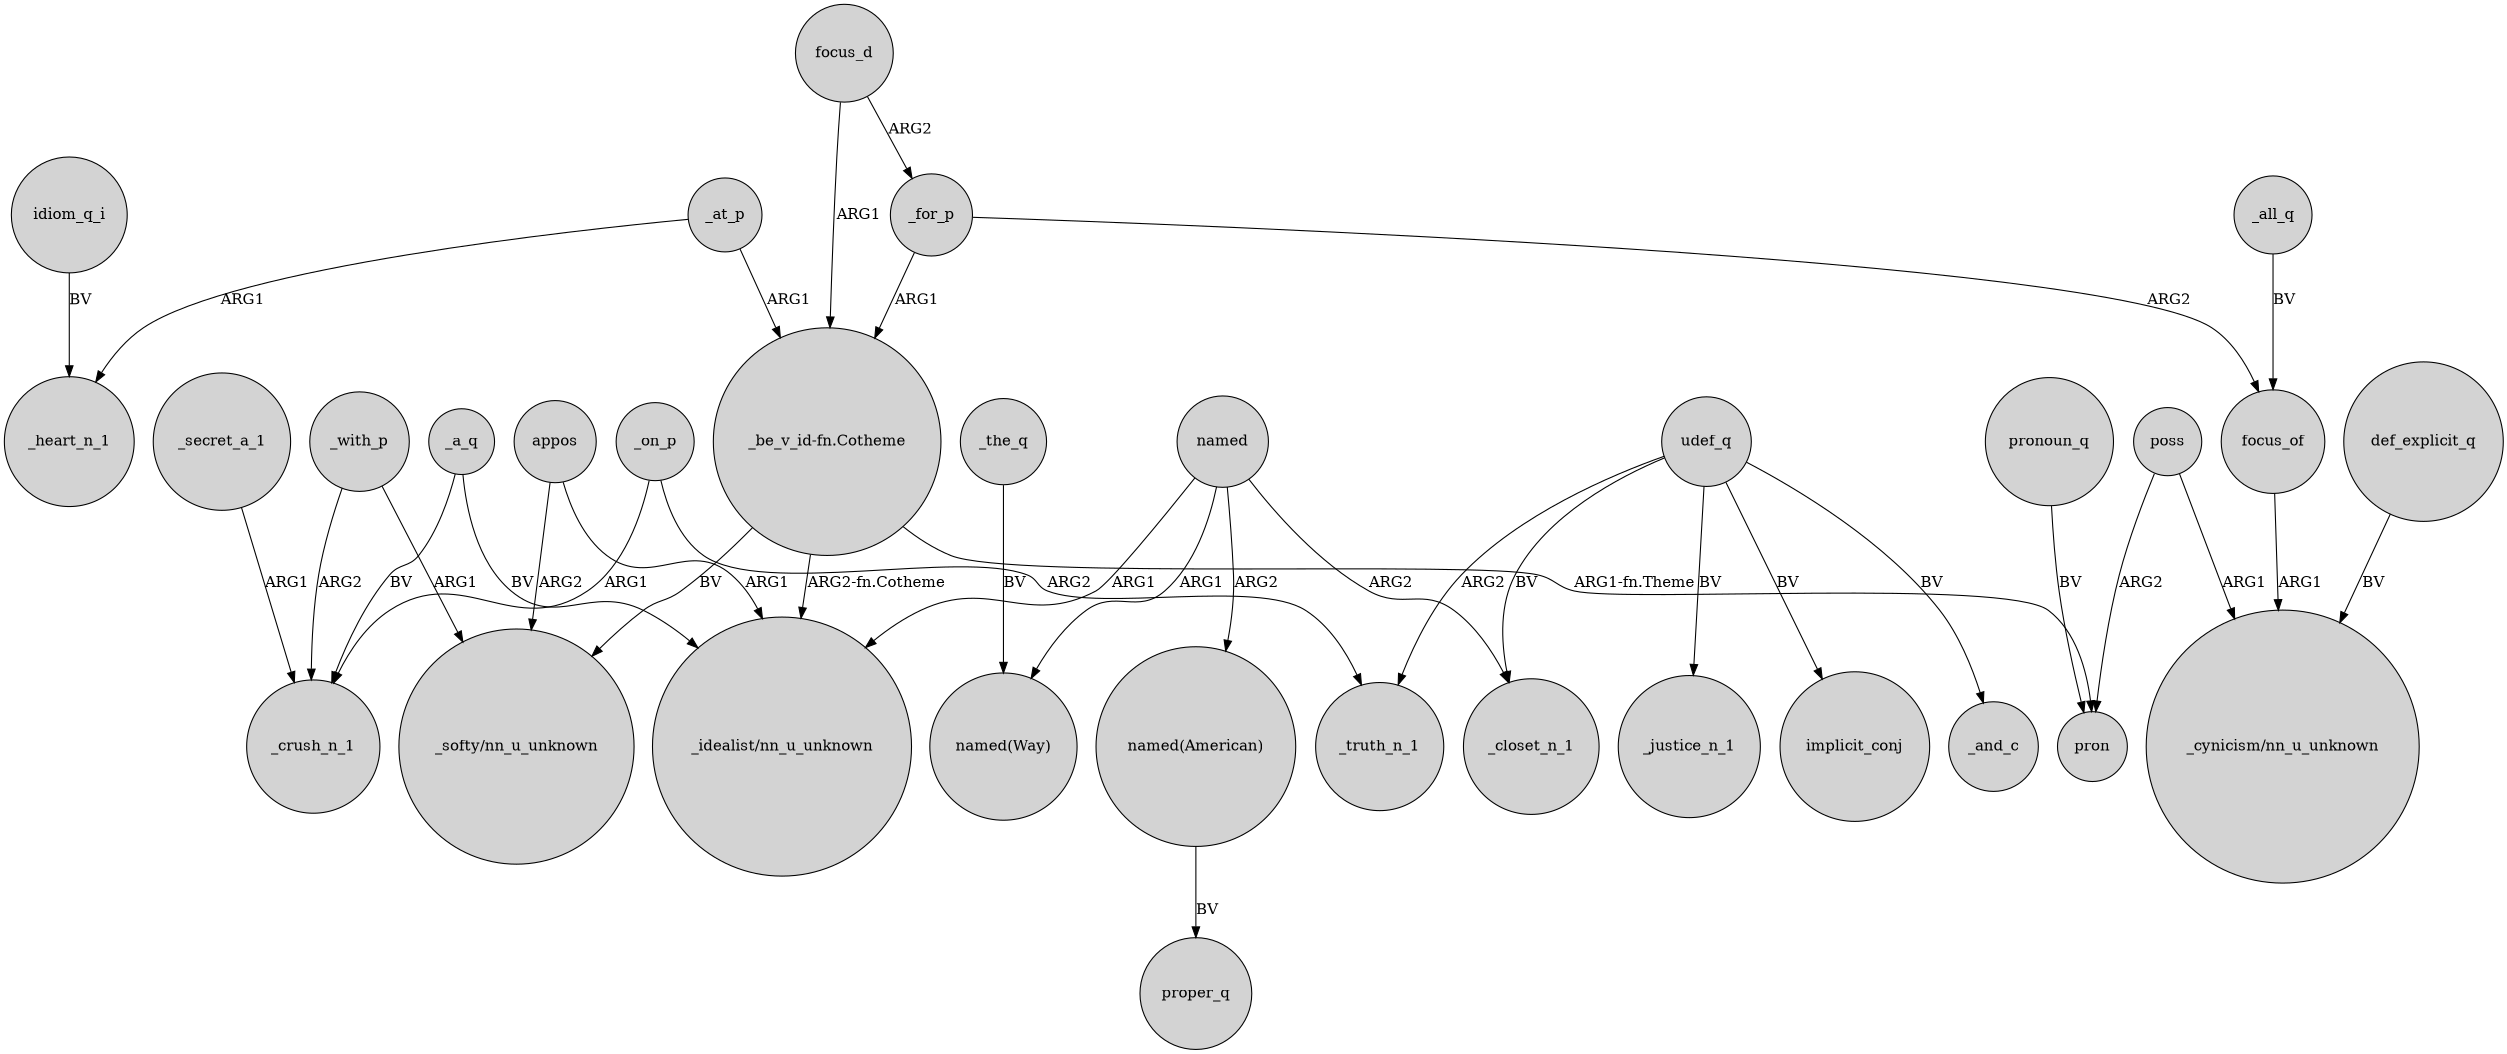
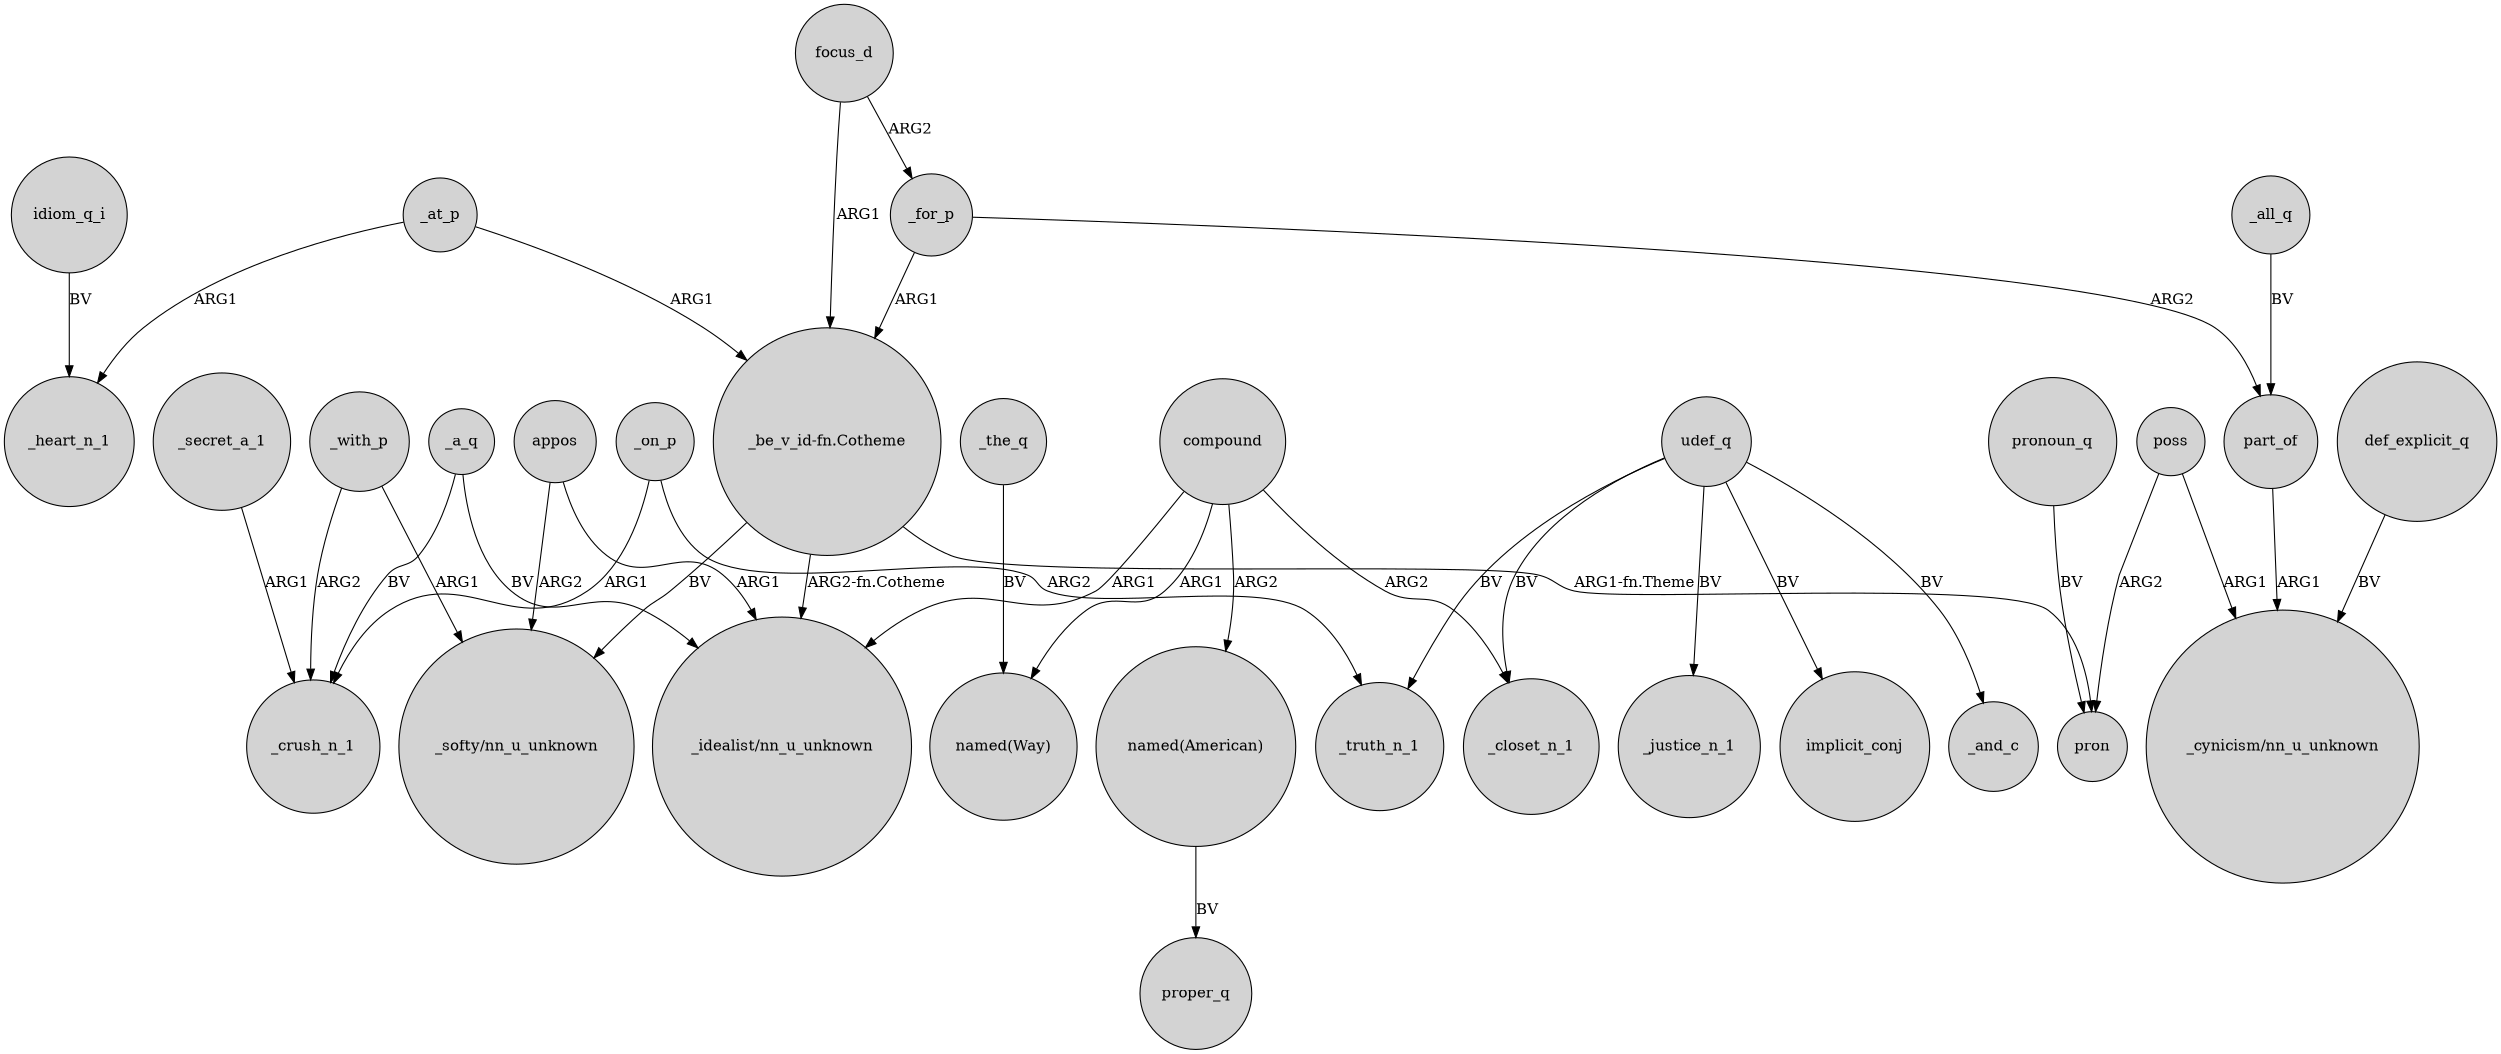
(1223, 442) -> (1223, 442)
(2273, 442) -> (2271, 442)
(1483, 583) -> (1491, 583)
